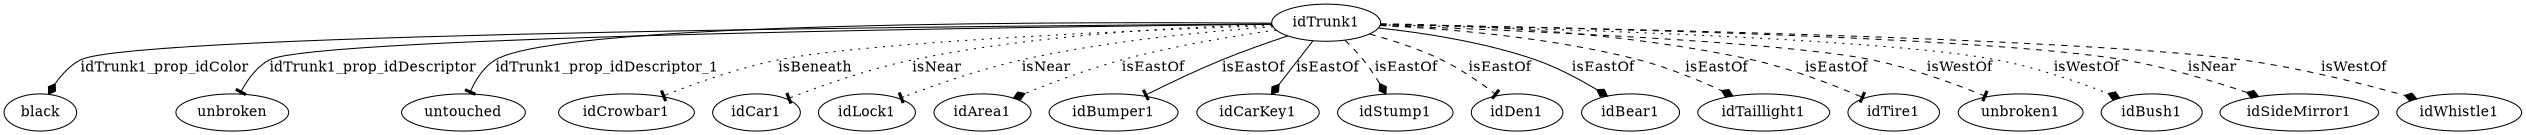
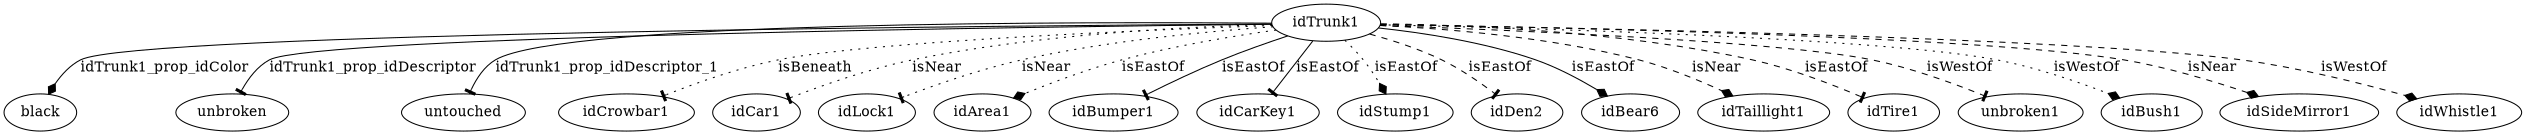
(1364, 60) -> (1364, 60)
(1294, 66) -> (1294, 66)
(1717, 68) -> (1717, 68)
(1517, 112) -> (1517, 112)
(1631, 112) -> (1631, 112)
